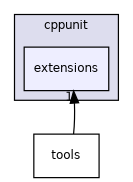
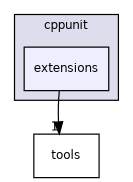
(75, 119) -> (58, 108)
